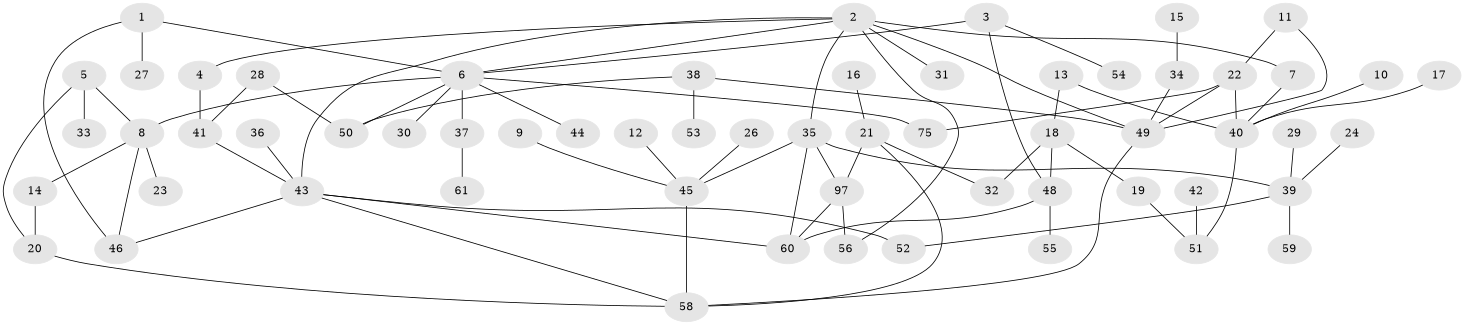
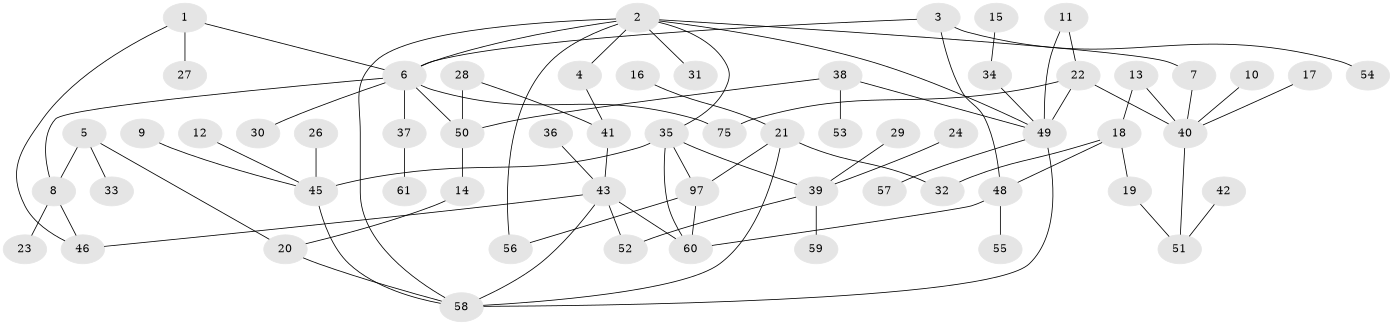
(535, 39) -> (366, 73)
(578, 133) -> none
(89, 162) -> (462, 163)
none -> (885, 191)
